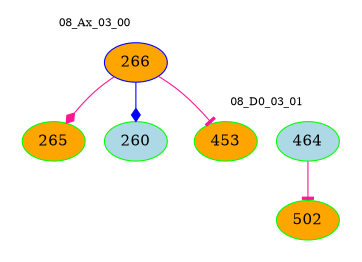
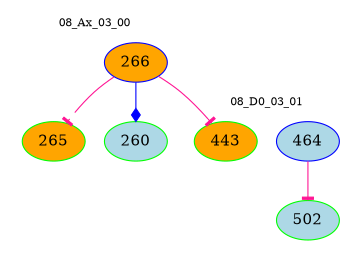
(93, 93) -> (93, 93)
(226, 141) -> (226, 141)
(308, 141) -> (308, 141)
(308, 220) -> (308, 220)
